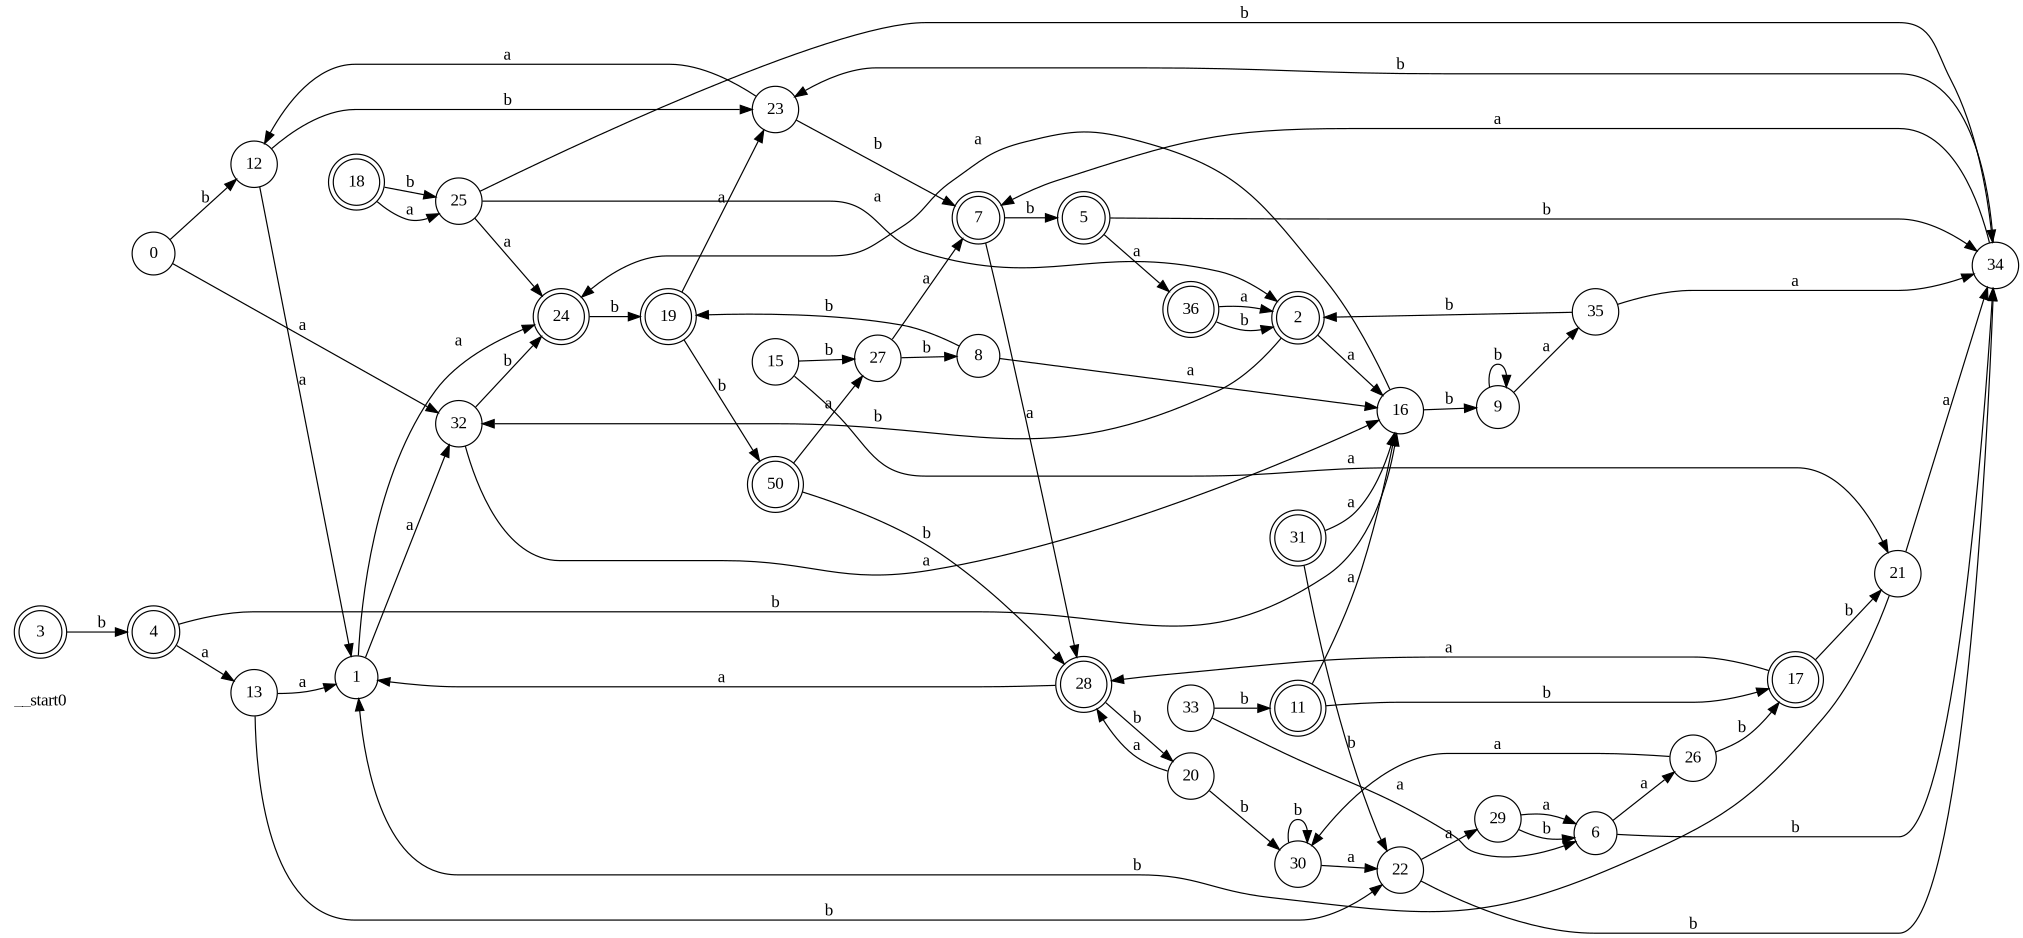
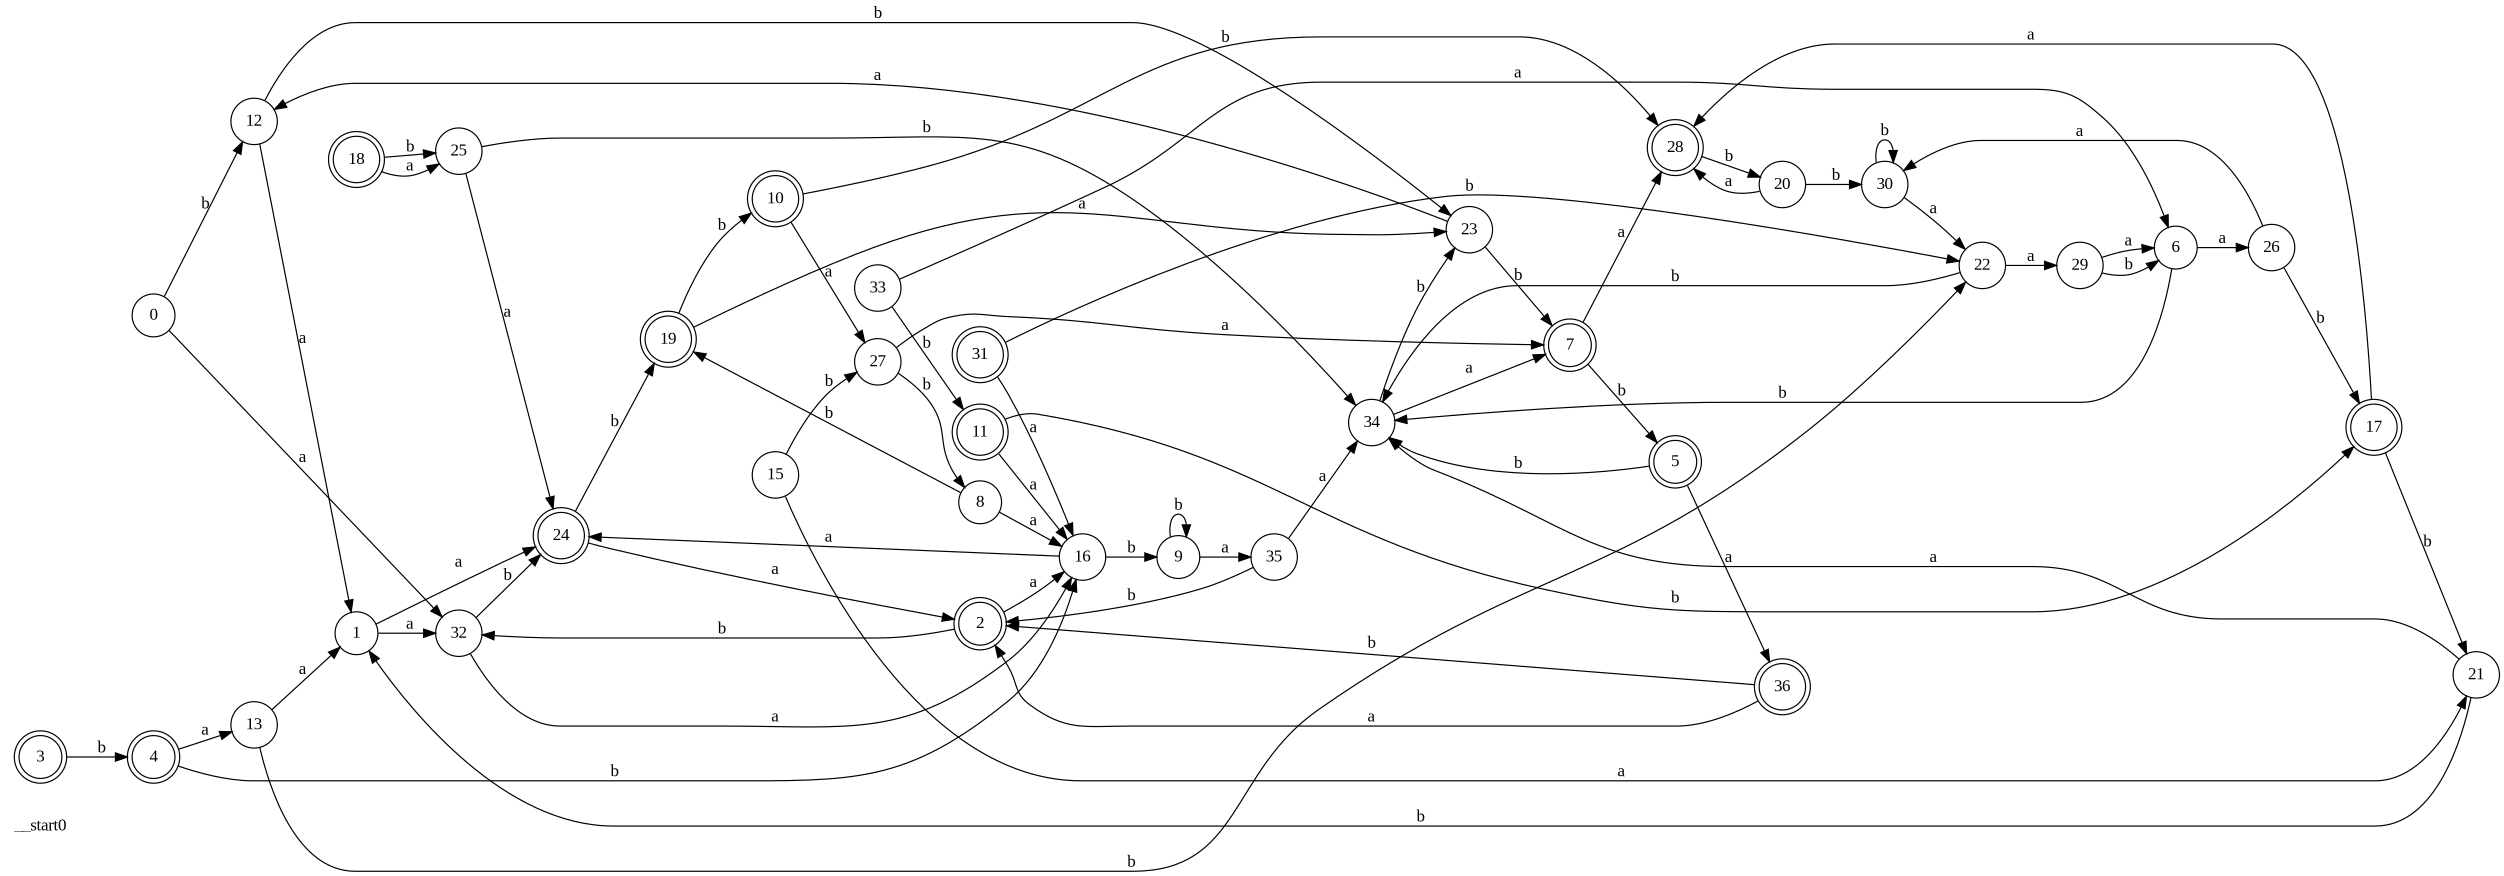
(880, 224) -> (765, 583)
(775, 484) -> (775, 199)
(723, 687) -> none
